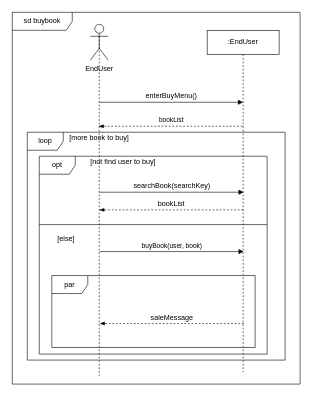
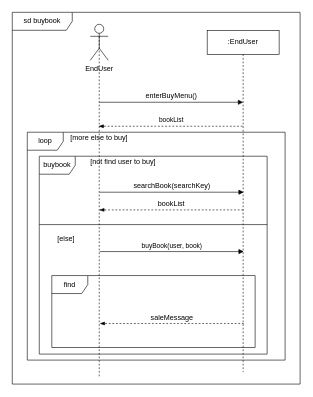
(99, 138) -> (99, 138)
(57, 165) -> (57, 165)
(70, 285) -> (70, 285)
